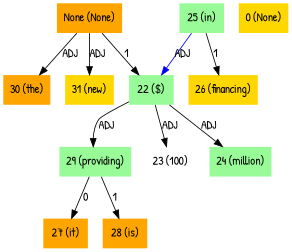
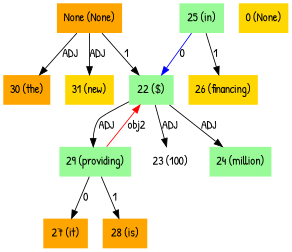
(182, 54) -> (182, 54)
none -> (121, 129)
